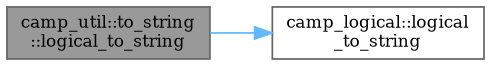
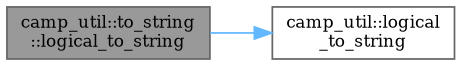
(378, 33) -> (363, 33)
